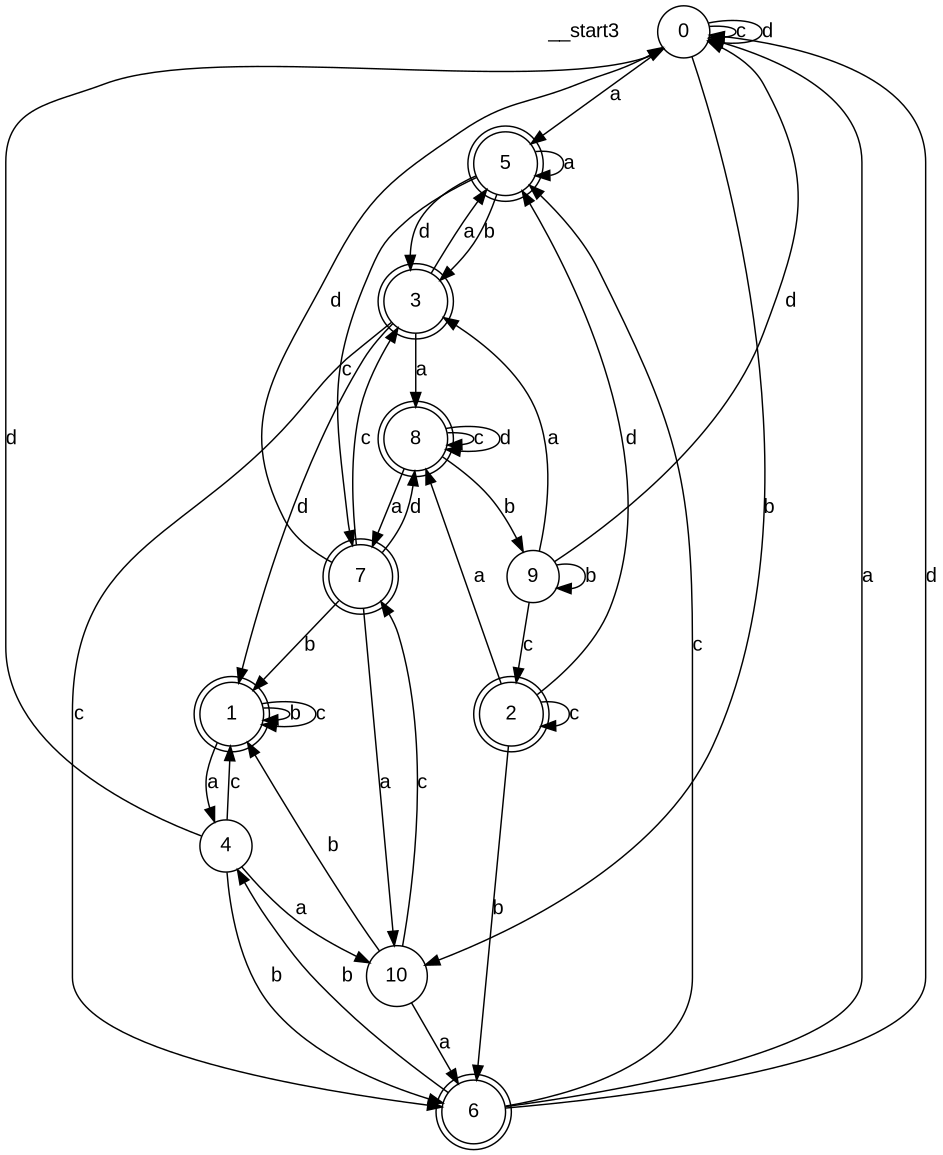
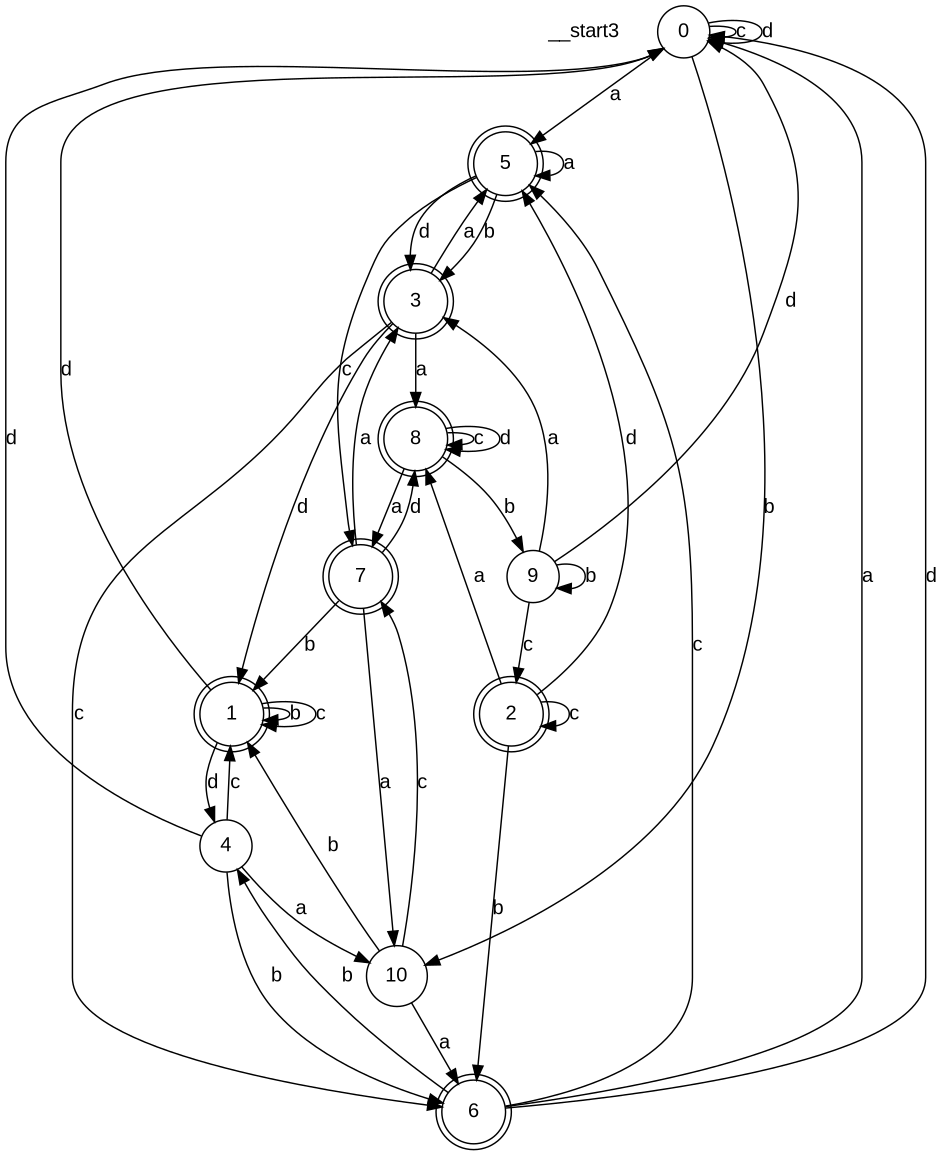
(346, 242) -> (73, 138)
(366, 439) -> (366, 439)
(213, 783) -> (213, 783)
